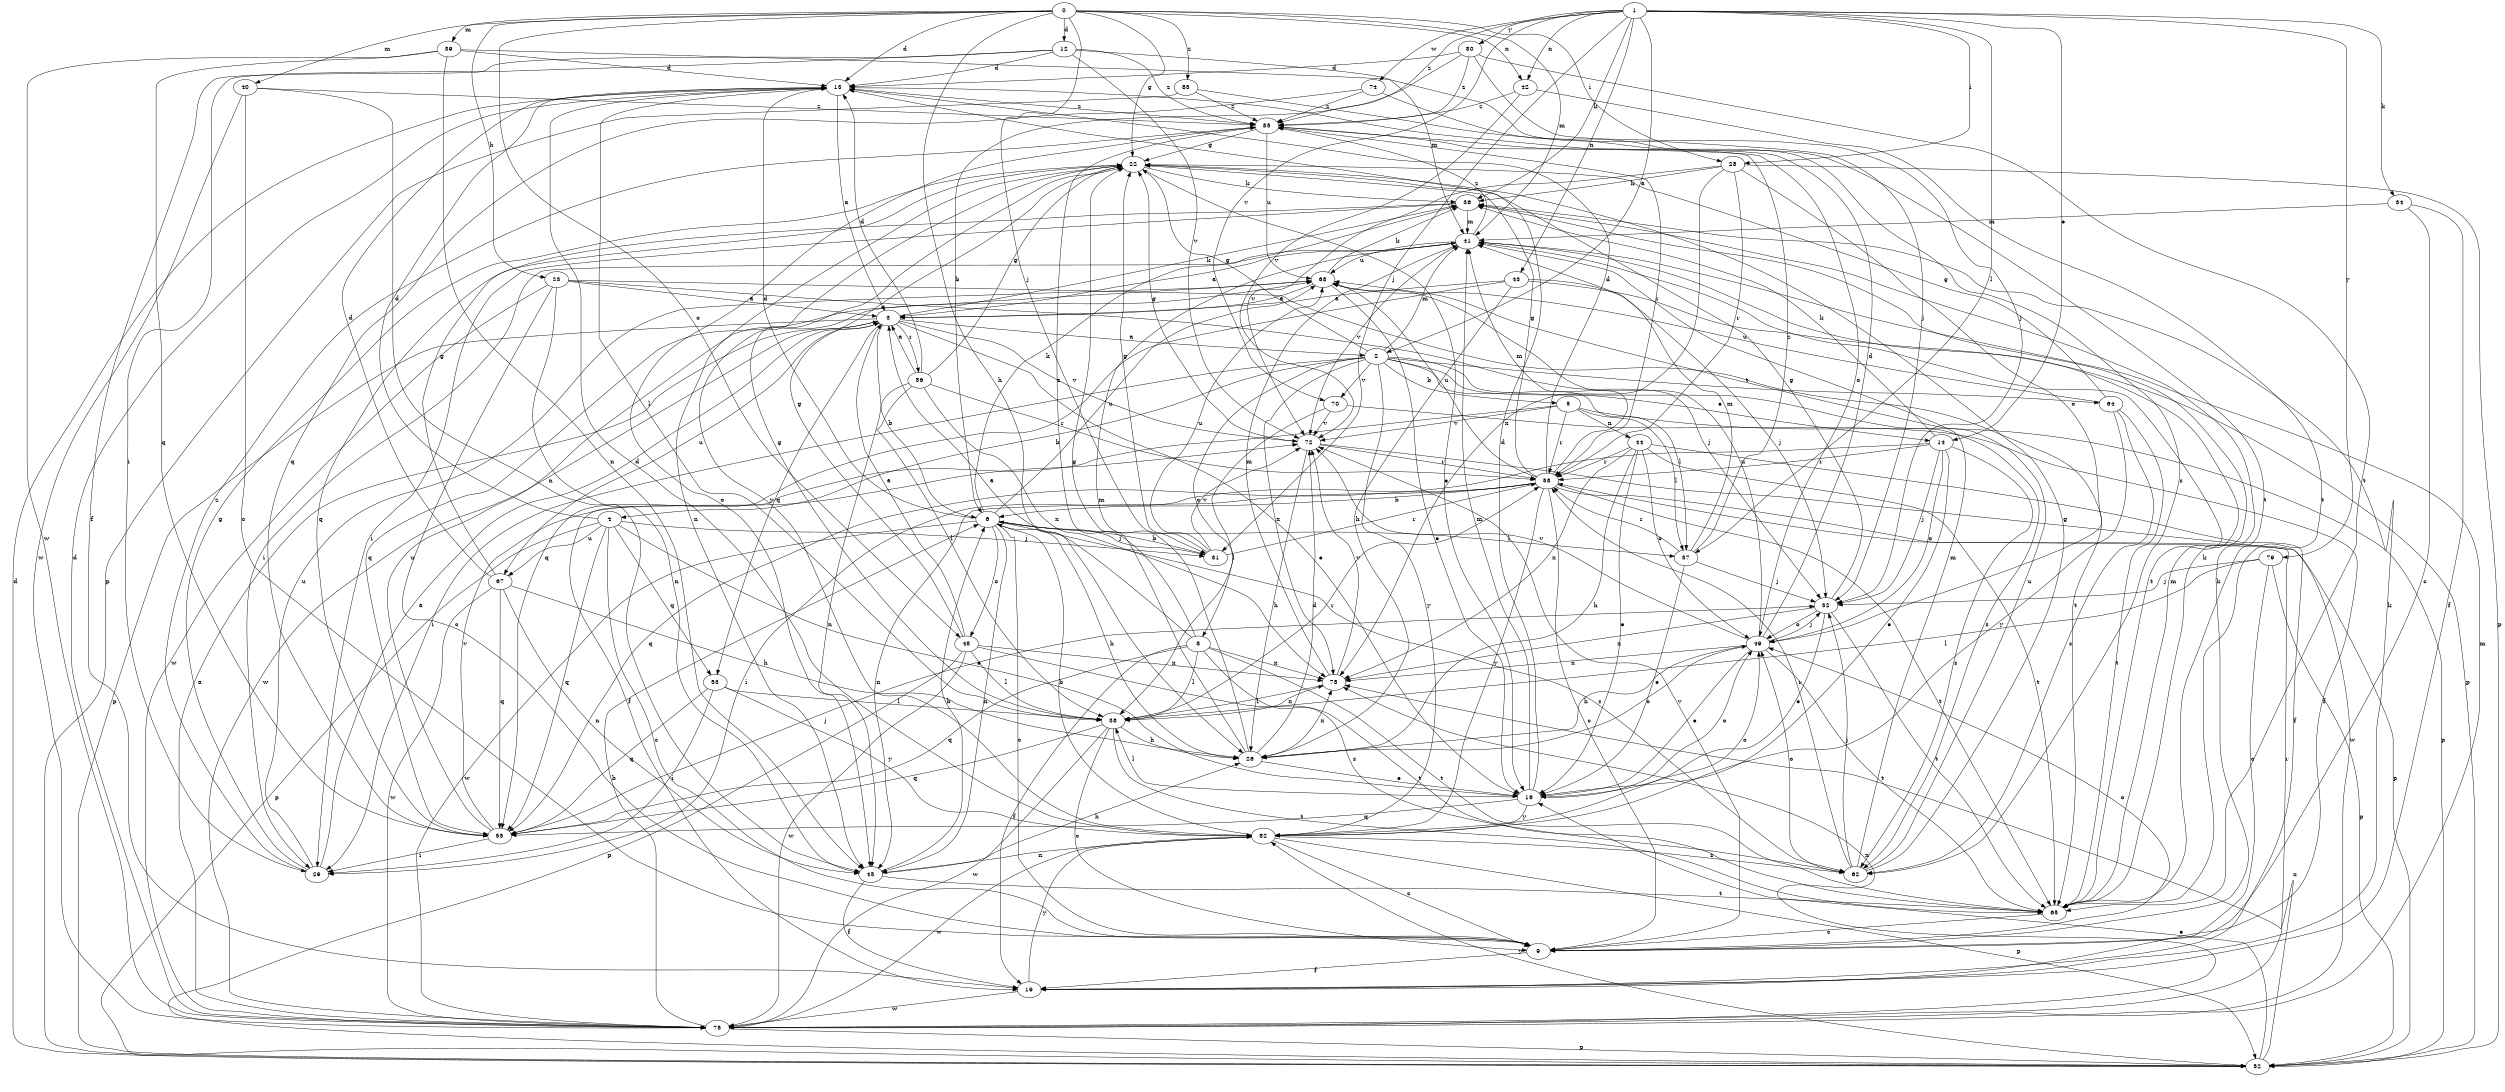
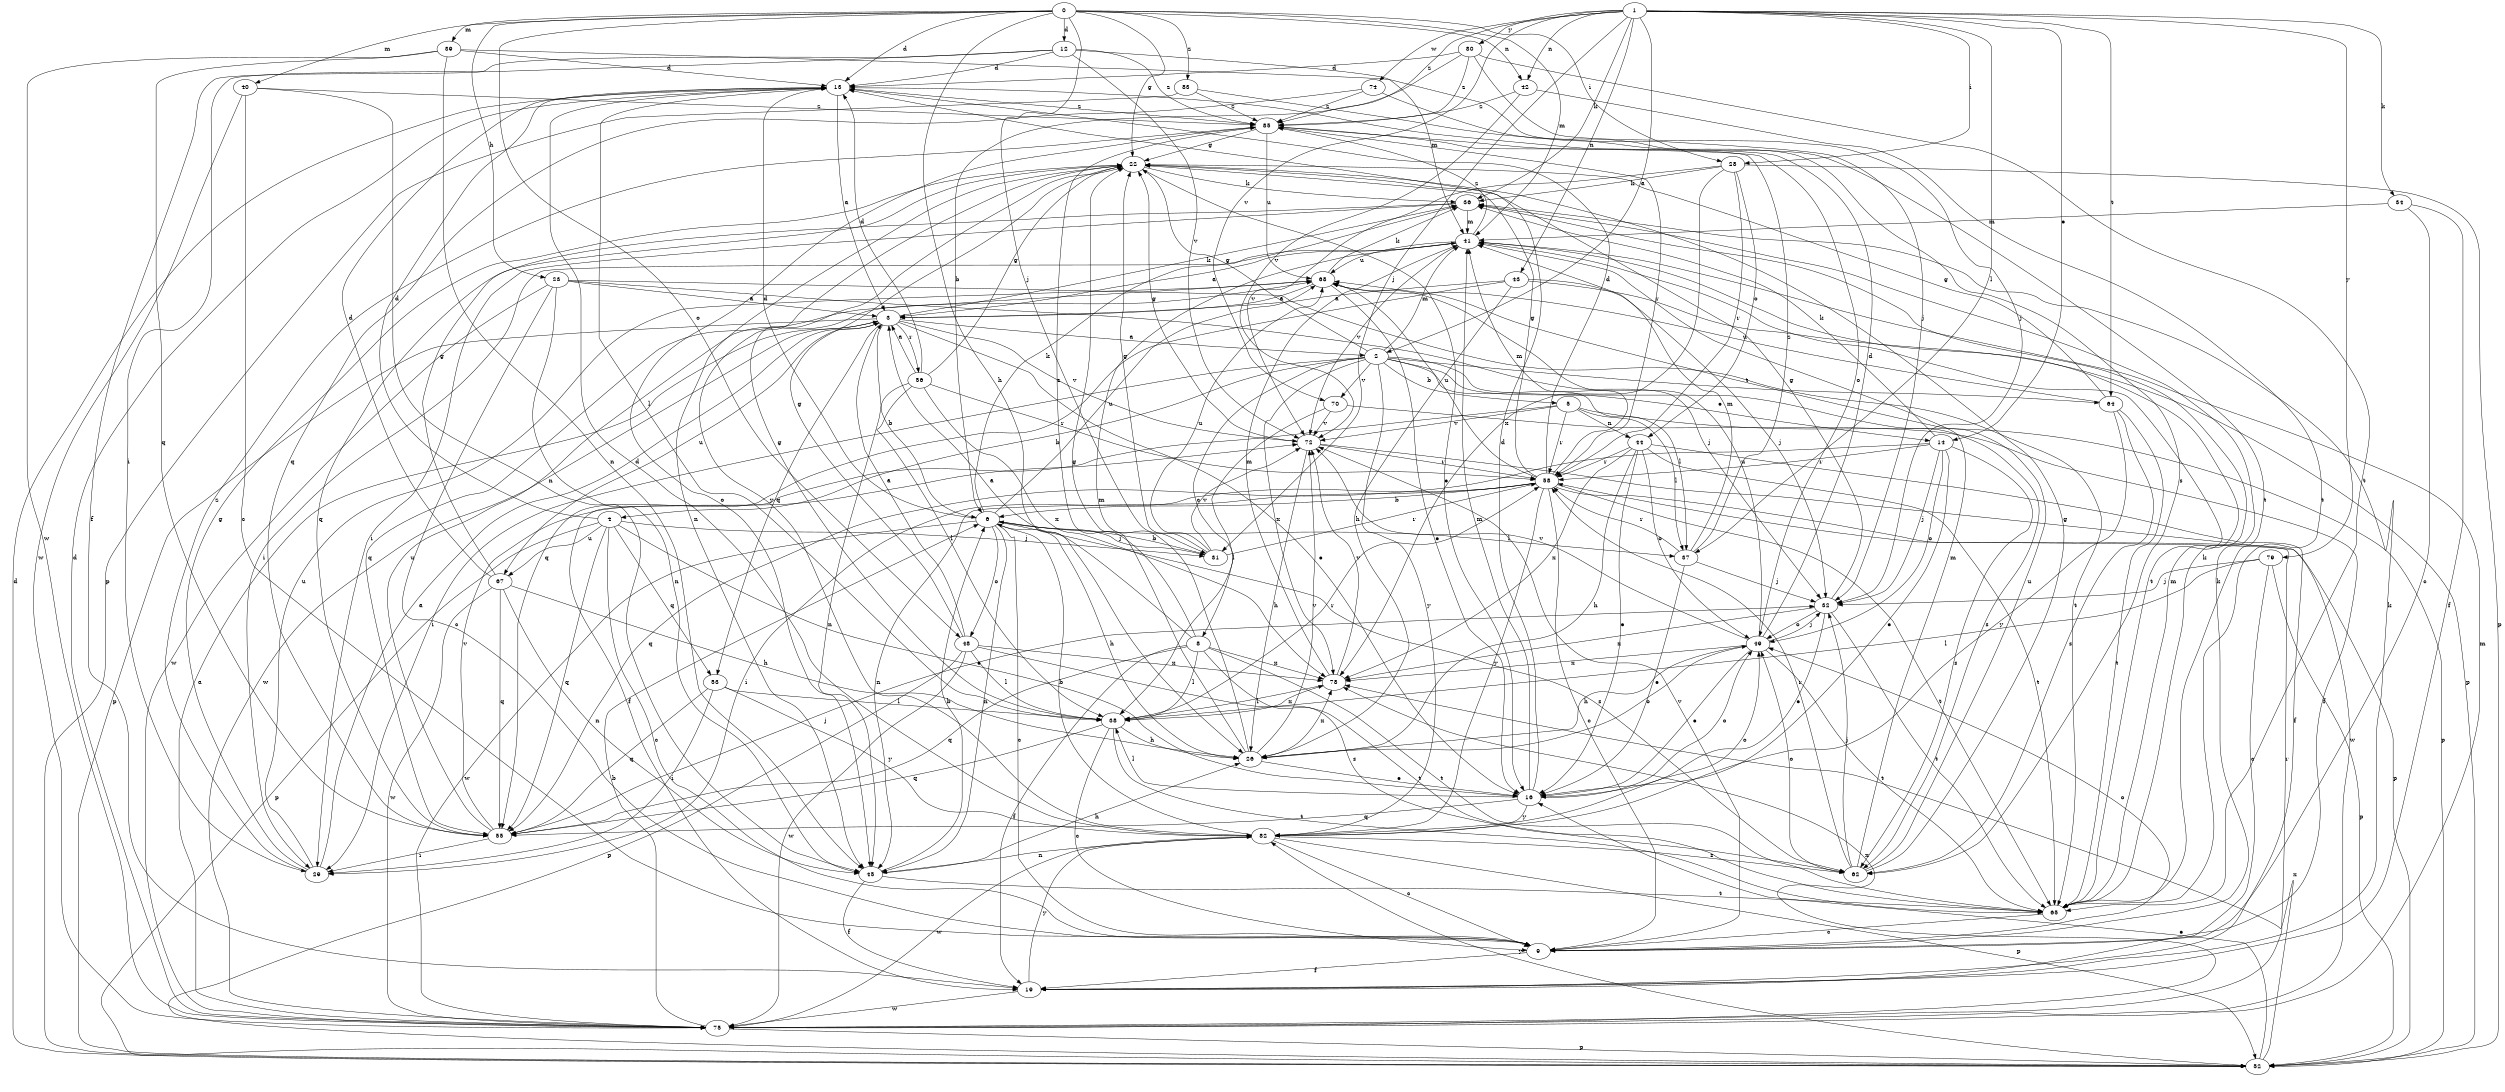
none -> (2056, 25)
(2087, 437) -> (1749, 322)
(1315, 606) -> (1315, 606)
(935, 885) -> none
